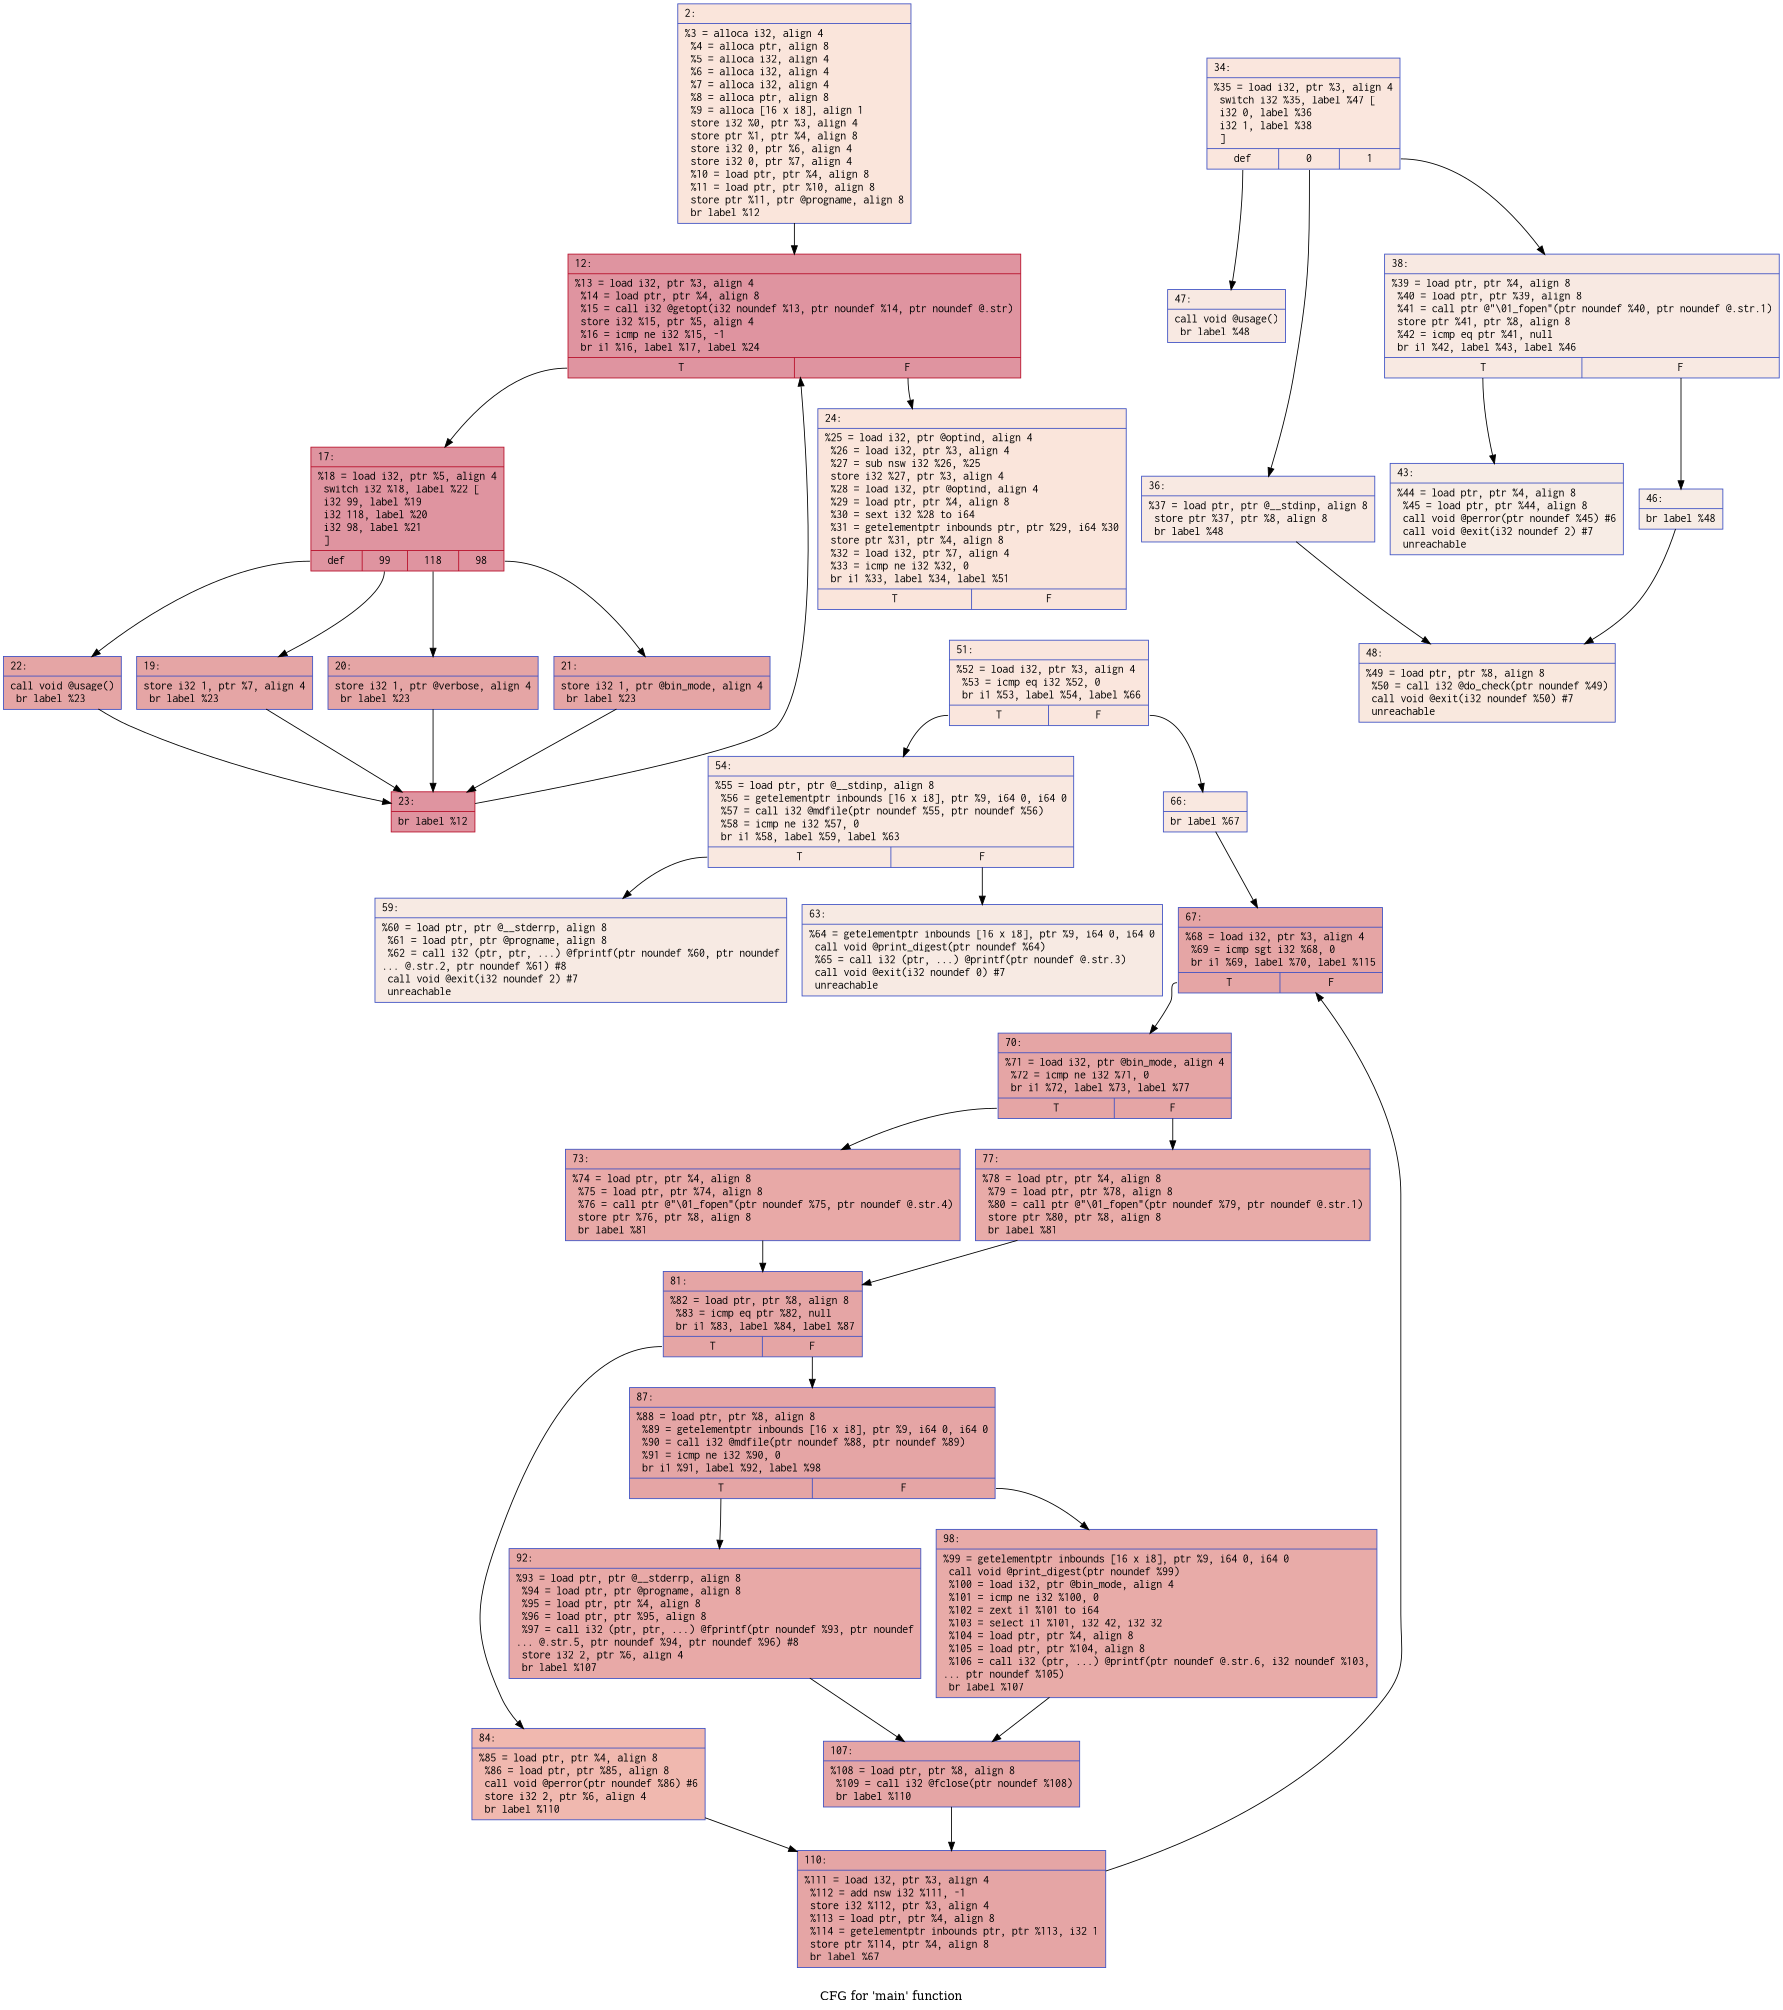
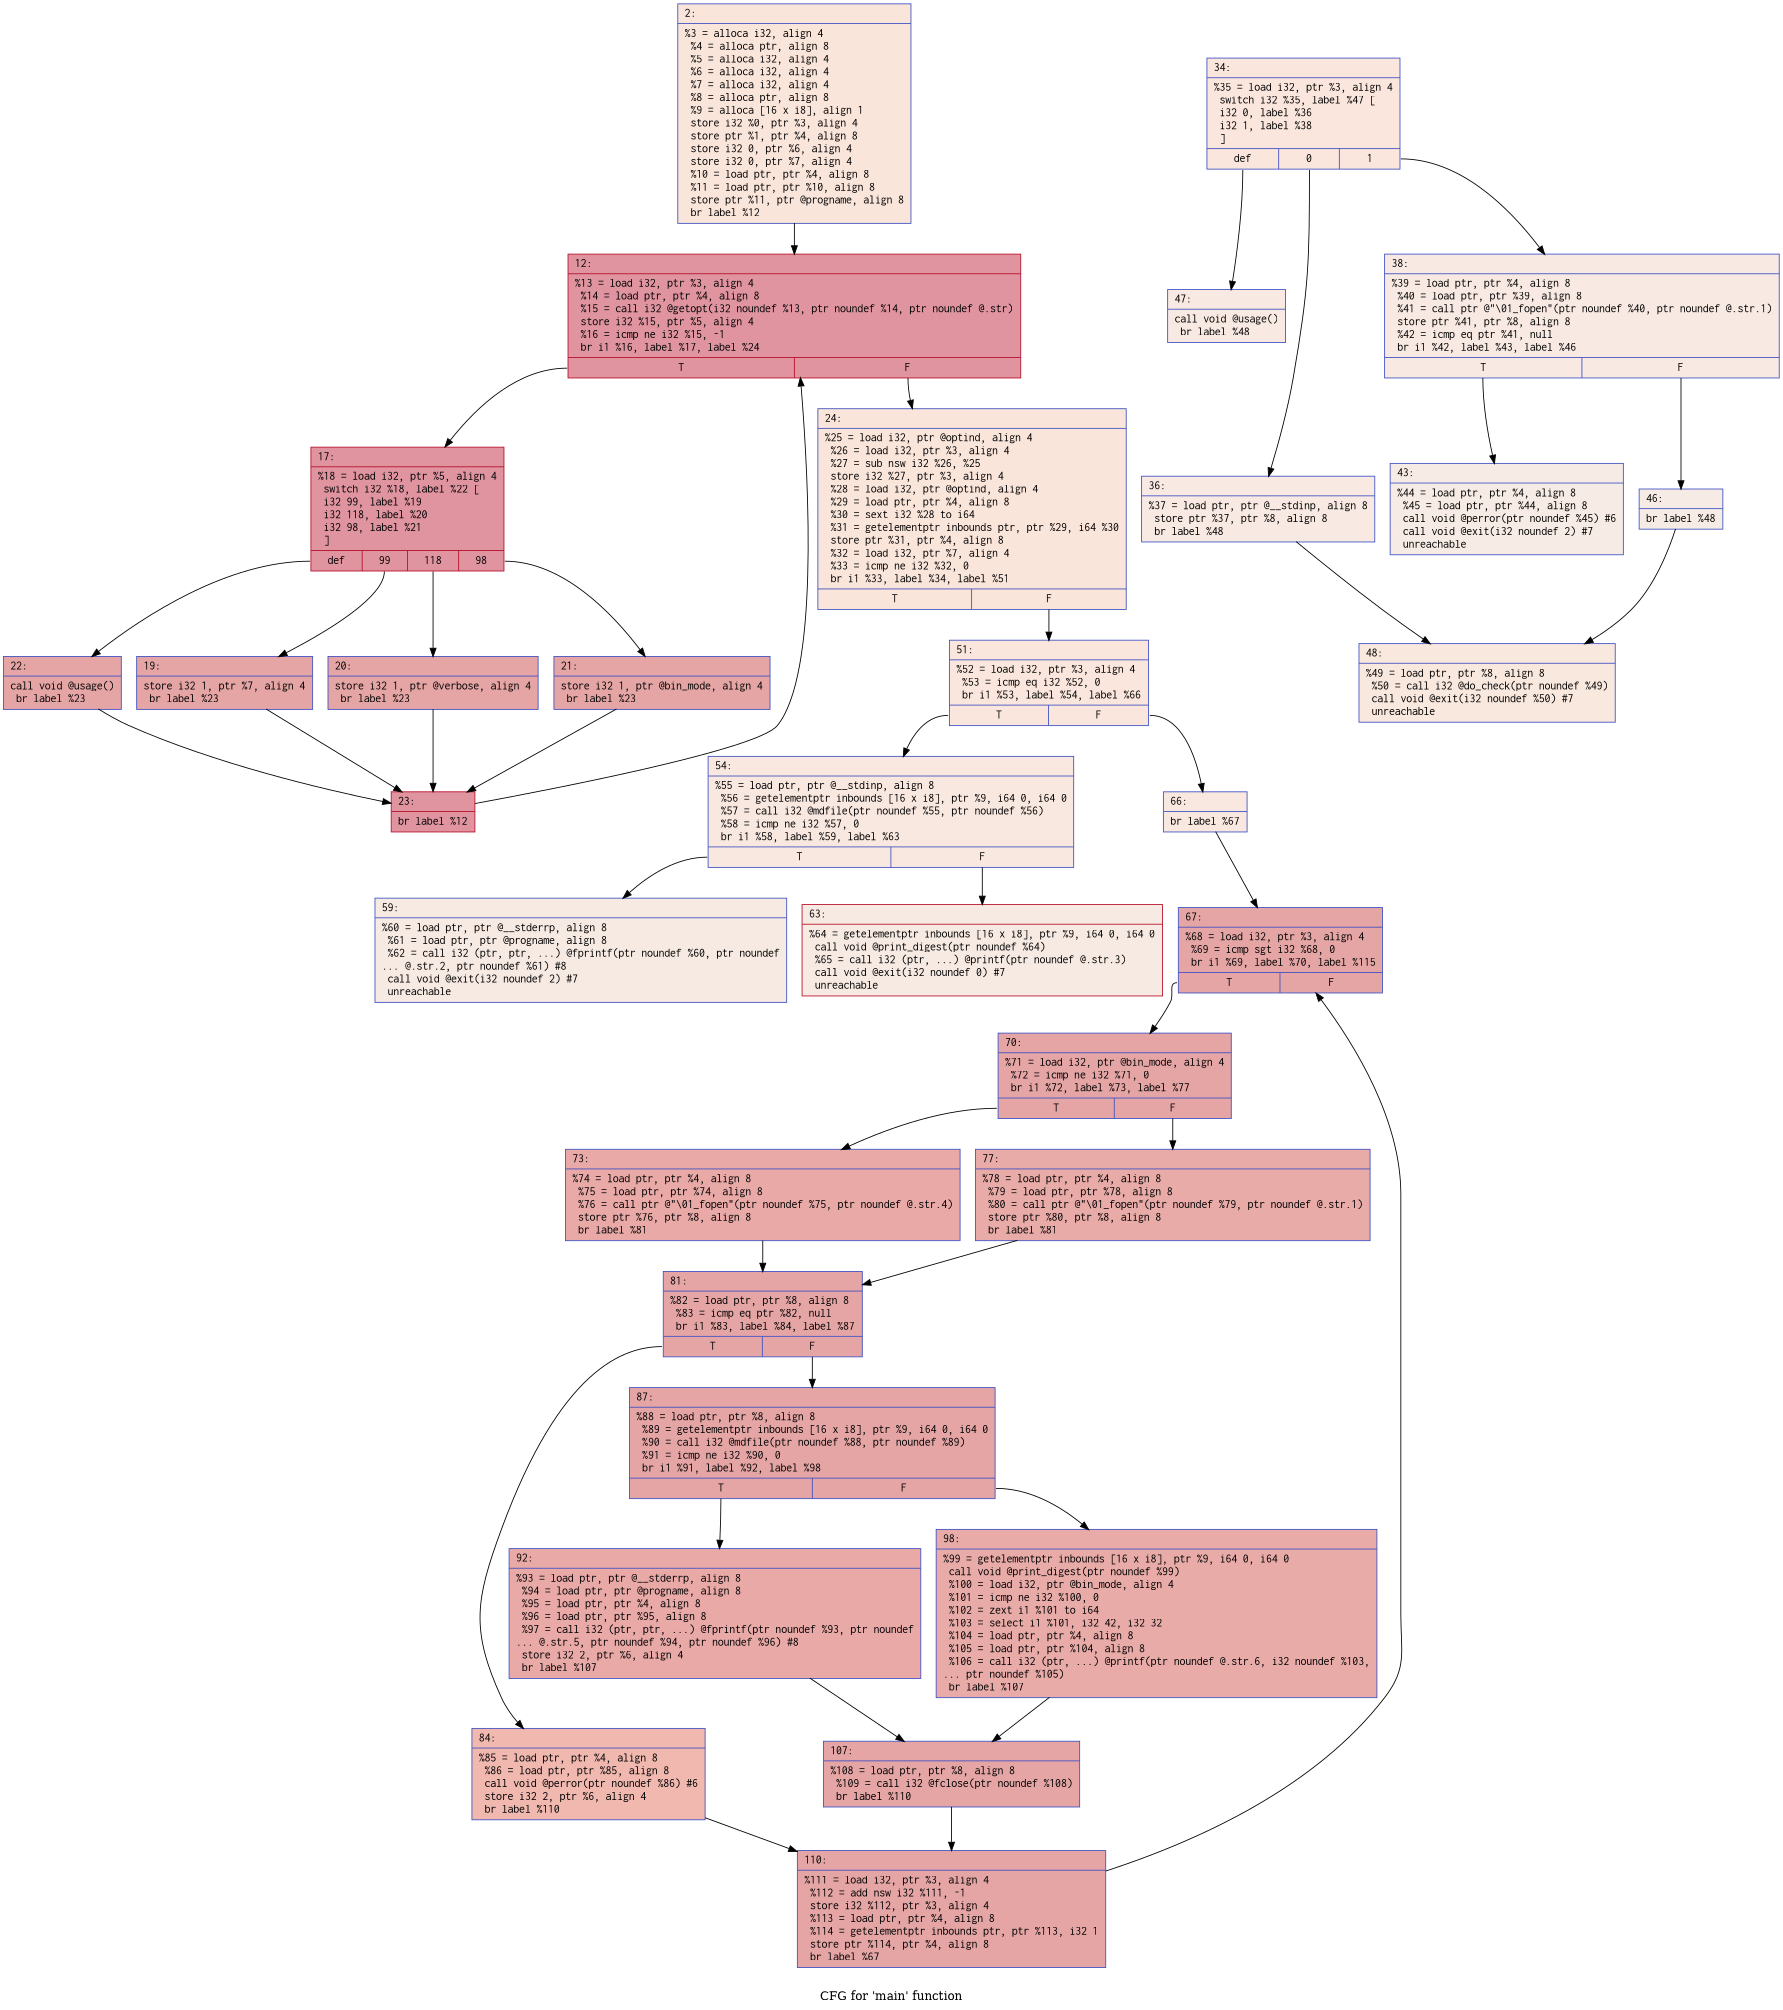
none -> (1049, 621)
(982, 950) -> (982, 950)
